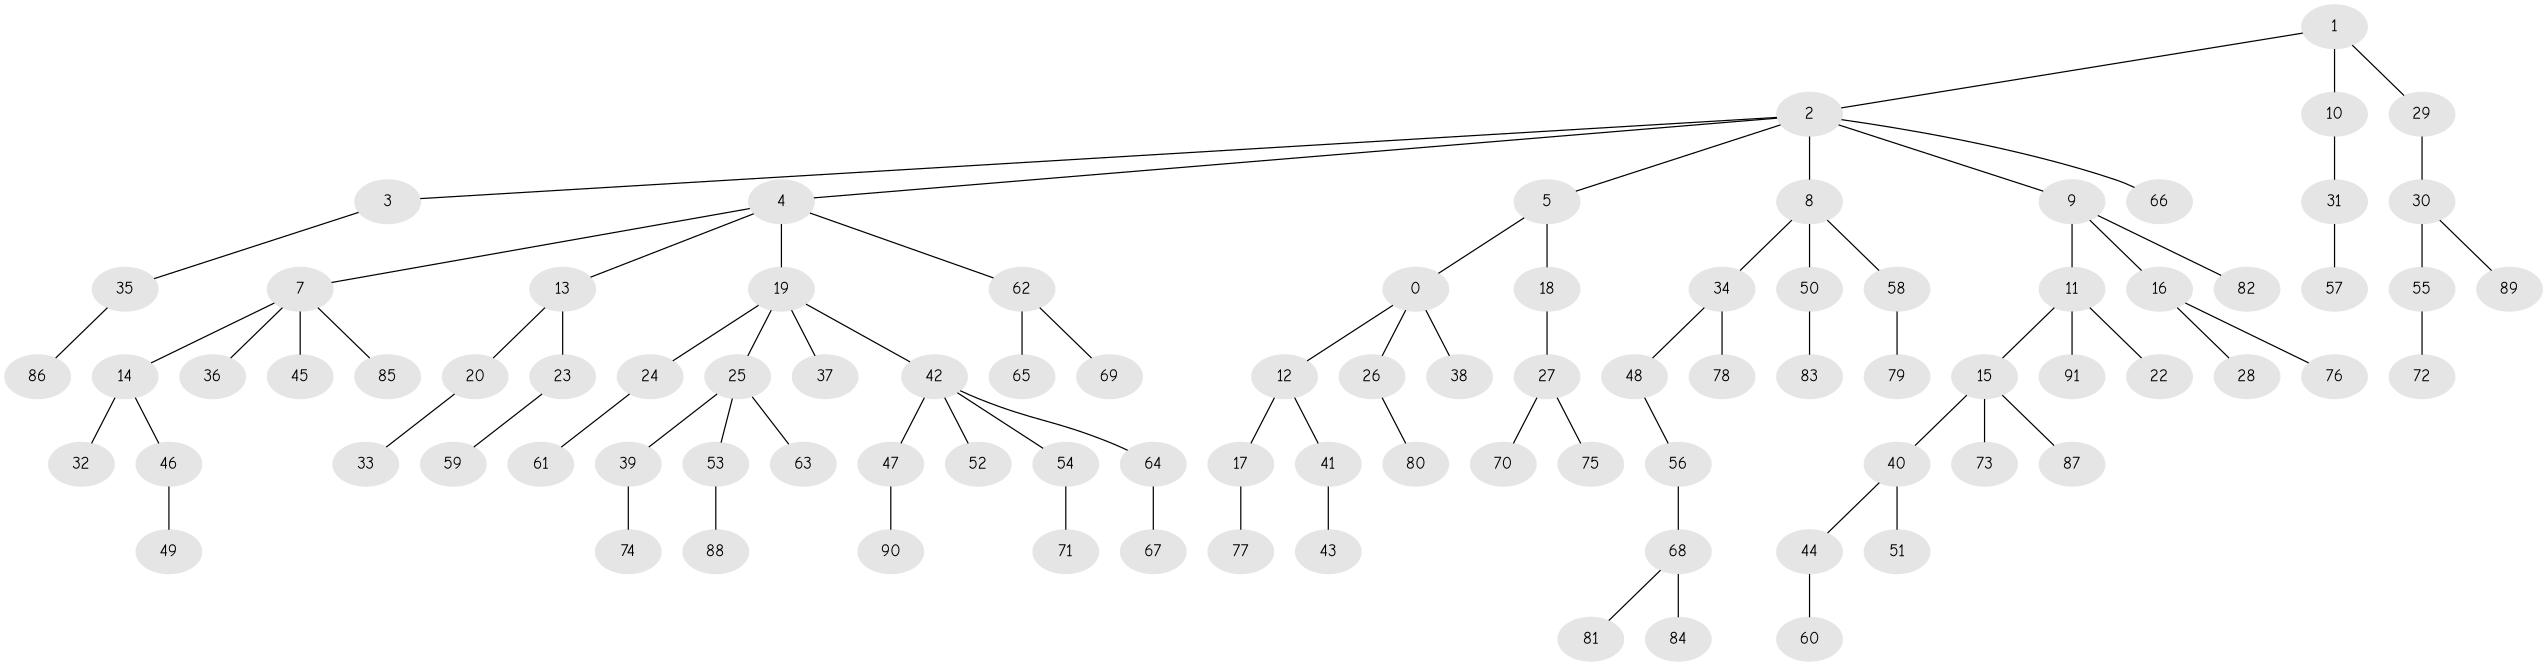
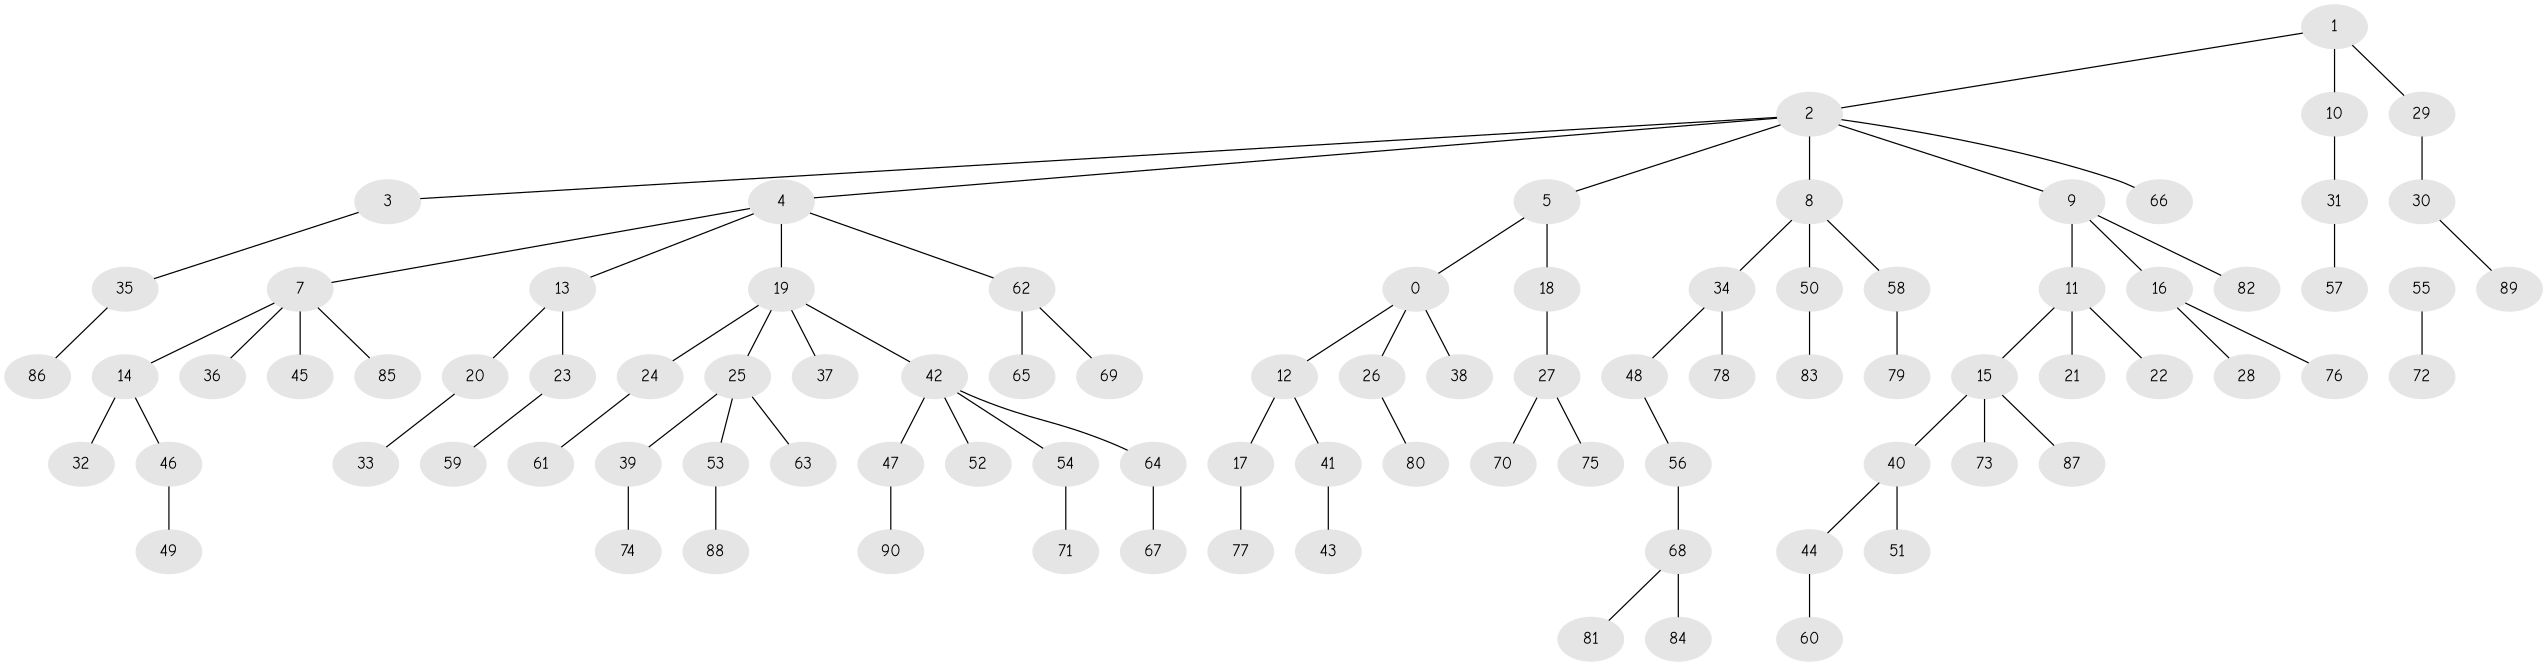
(2422, 246) -> none
(2072, 377) -> (2072, 377)
